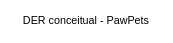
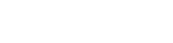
(86, 21) -> none
